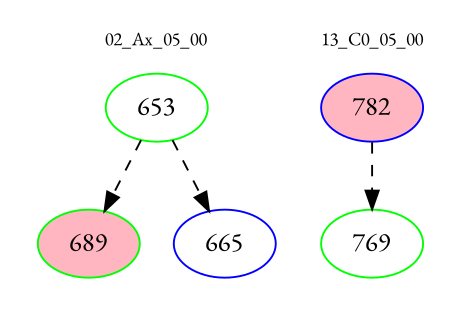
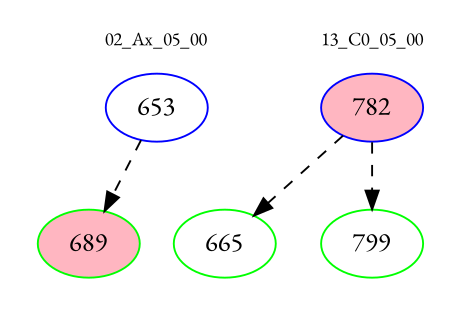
(157, 108) -> (157, 108)
(186, 167) -> (319, 158)
(225, 244) -> (225, 244)
(372, 244) -> (372, 244)
